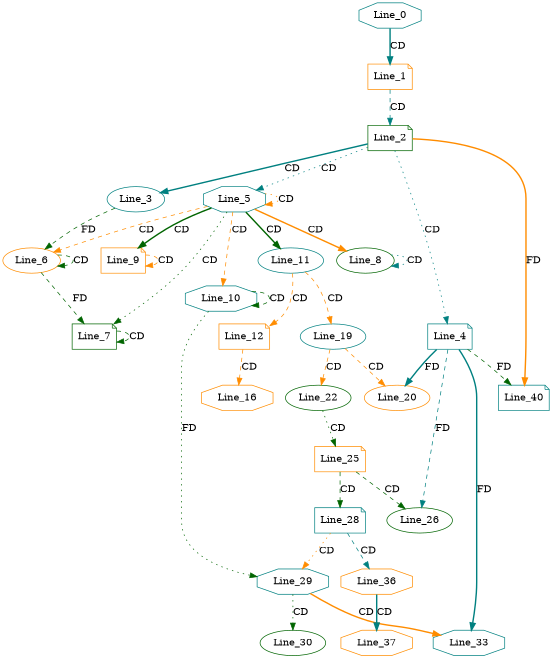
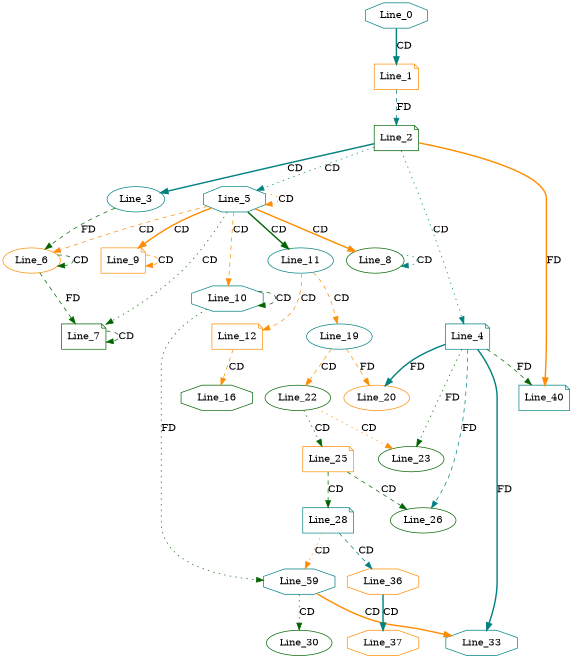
(398, 107) -> (404, 107)
(177, 223) -> (177, 223)
(376, 367) -> (368, 367)
(237, 398) -> (217, 398)
none -> (411, 459)
(293, 582) -> (299, 582)
